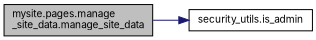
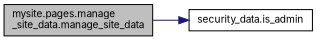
(251, 20) -> (251, 20)
